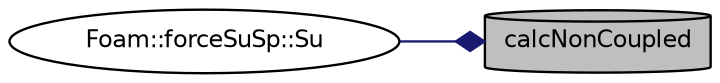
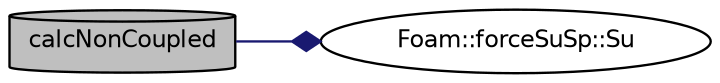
(428, 41) -> (264, 41)
